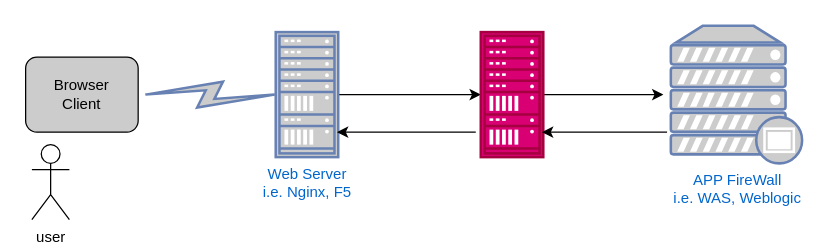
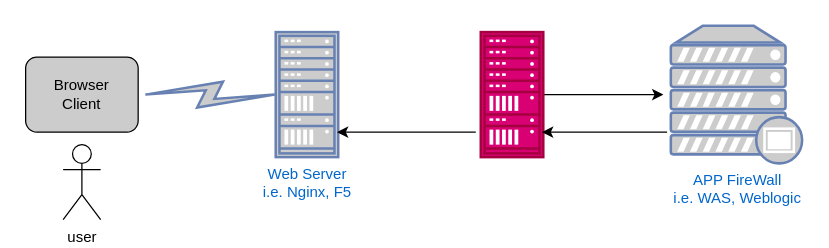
(405, 94) -> none
(51, 182) -> (82, 182)
